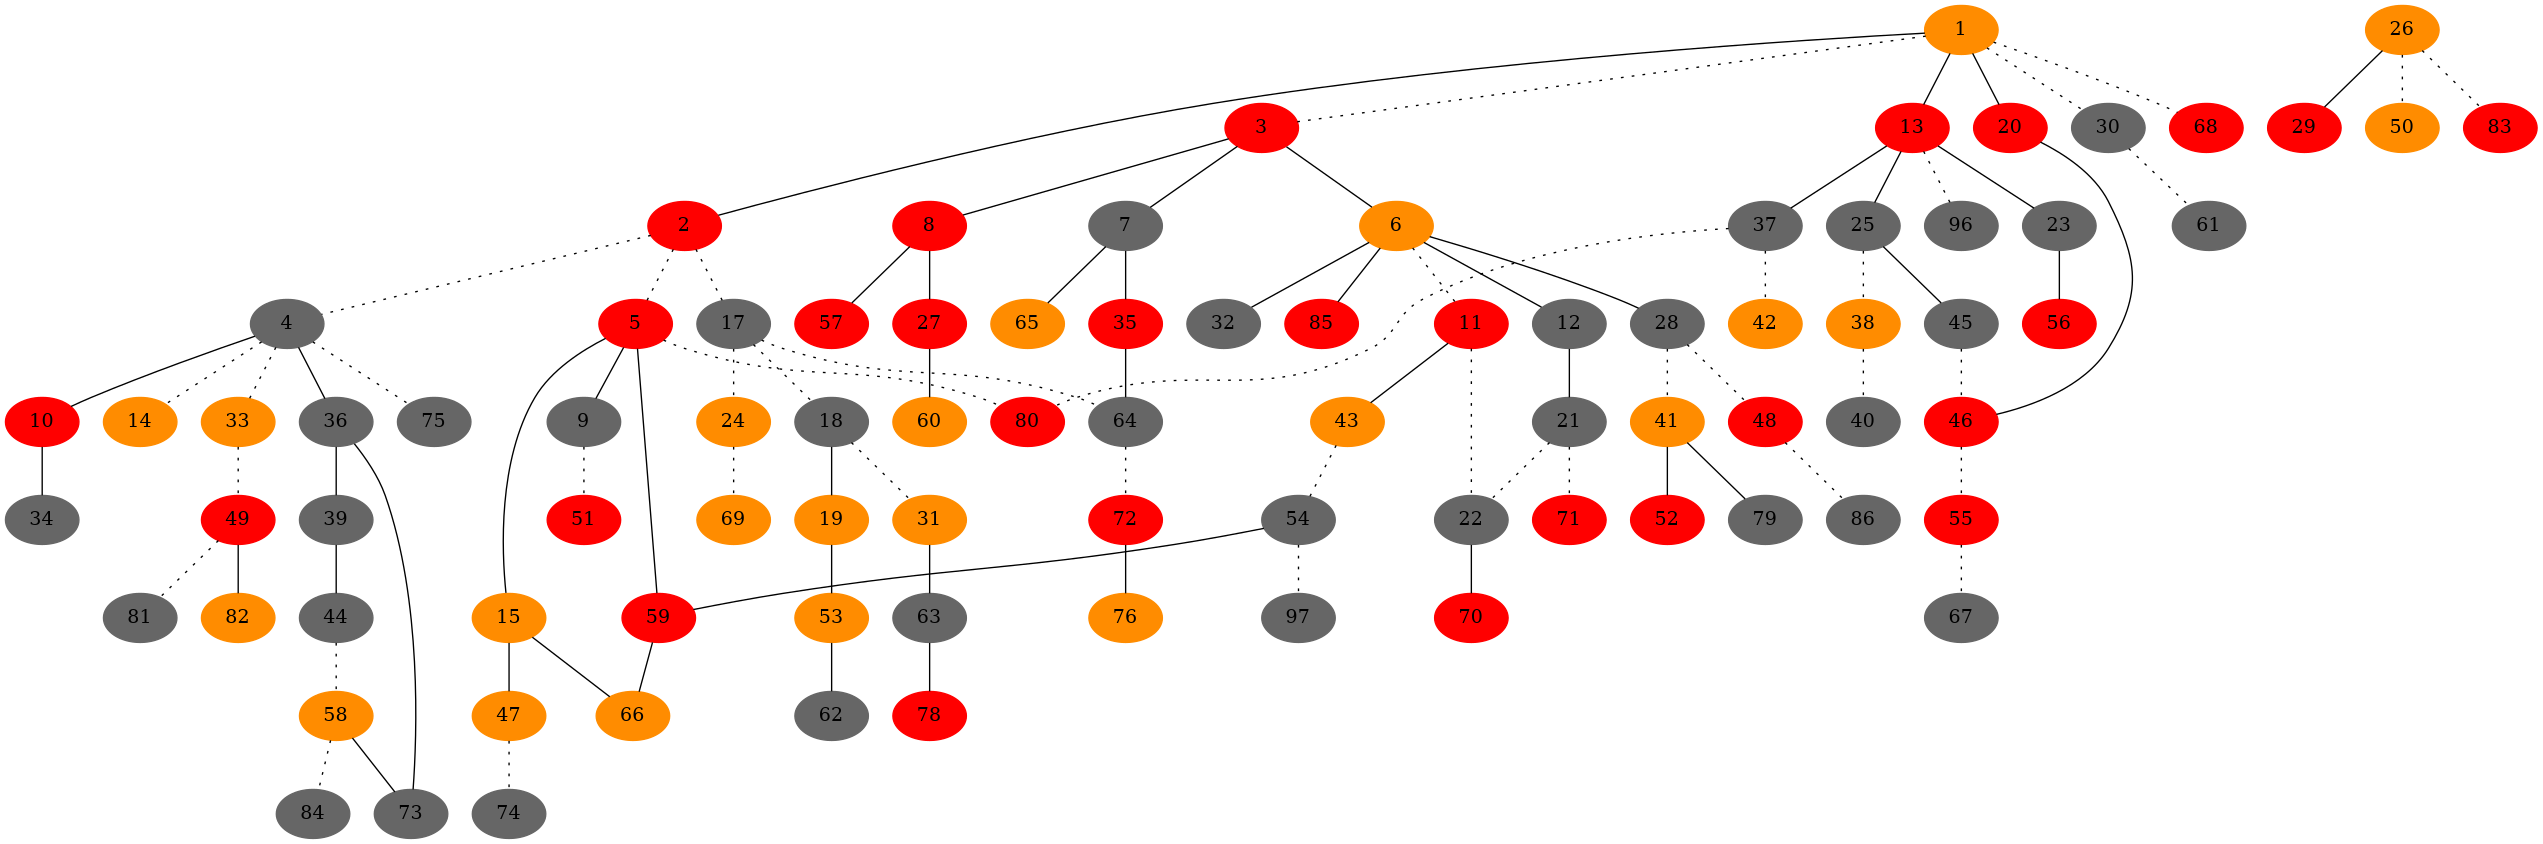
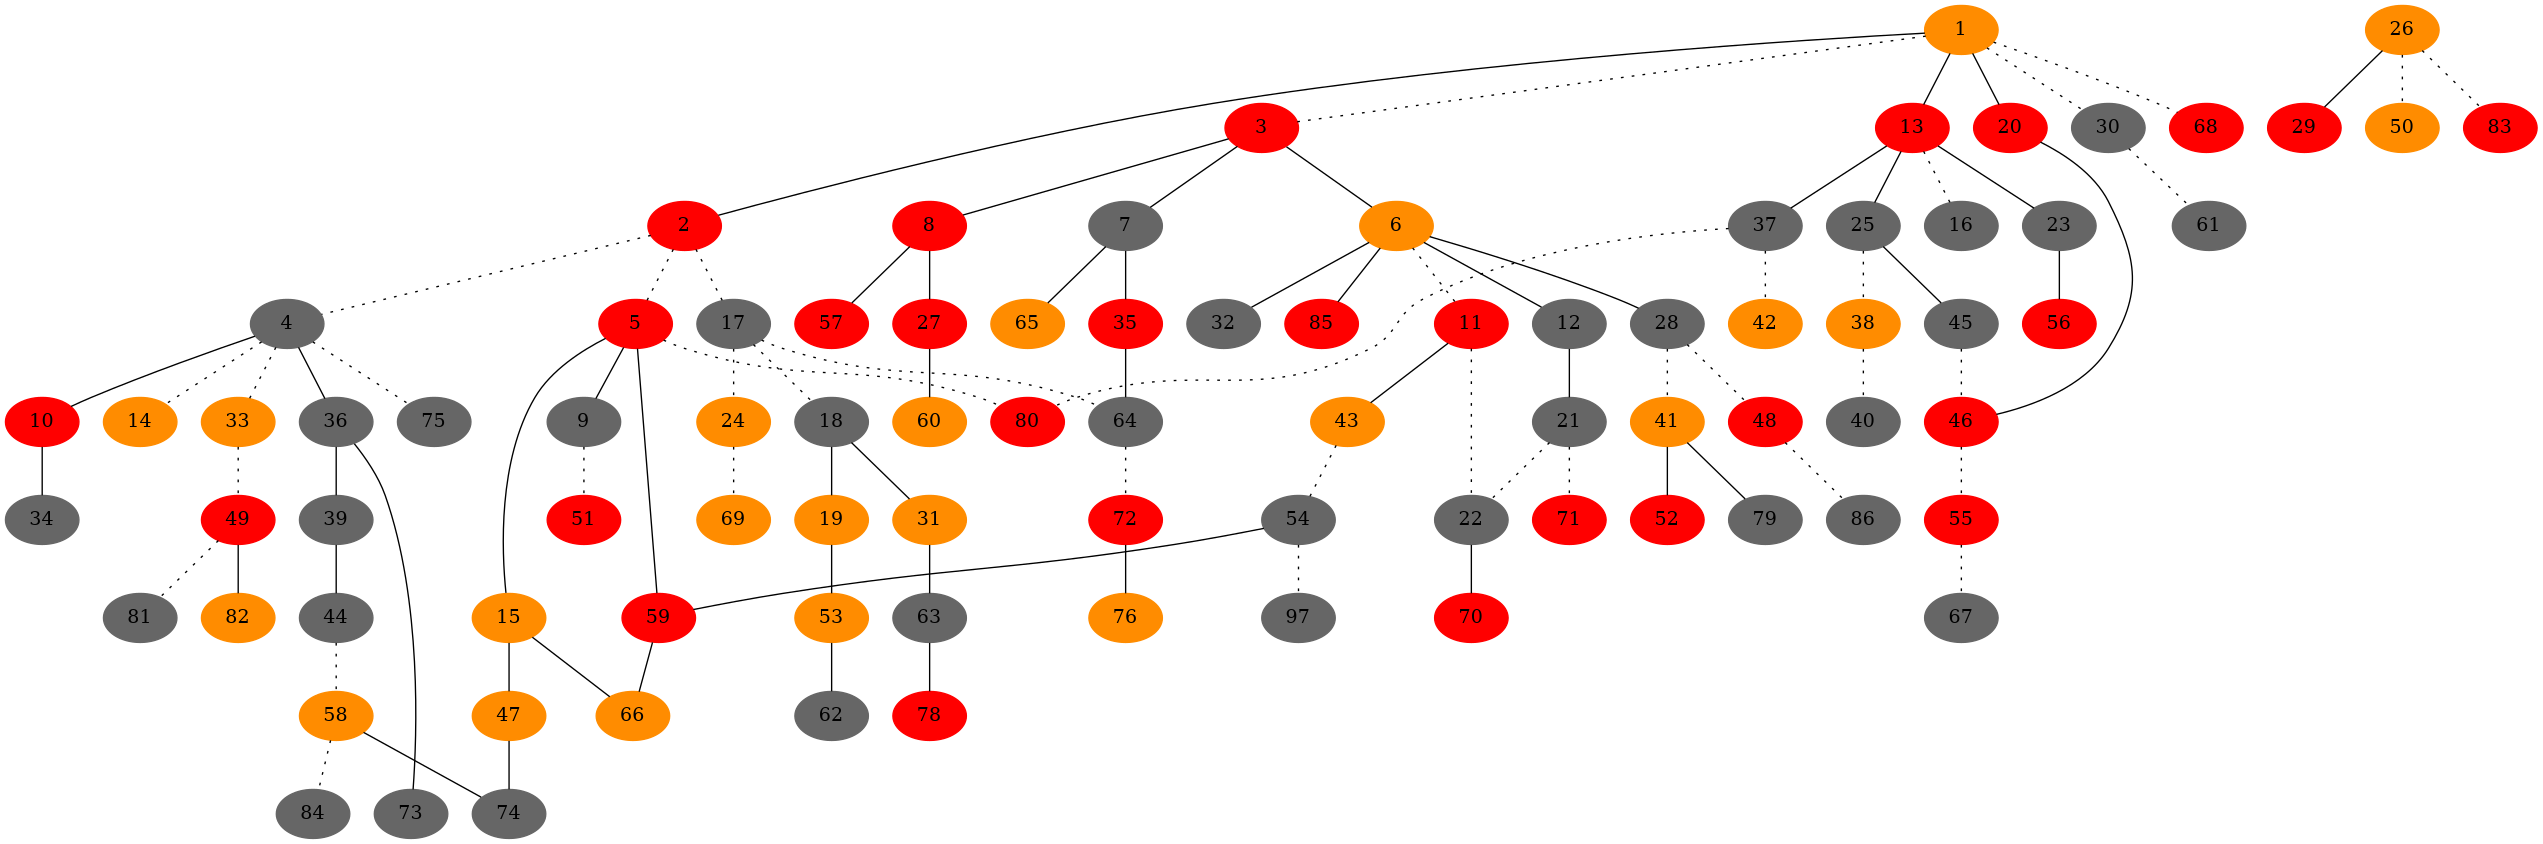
(1961, 226) -> (1961, 226)
(880, 471) -> (880, 471)
(374, 765) -> (425, 766)
(509, 765) -> (509, 765)
